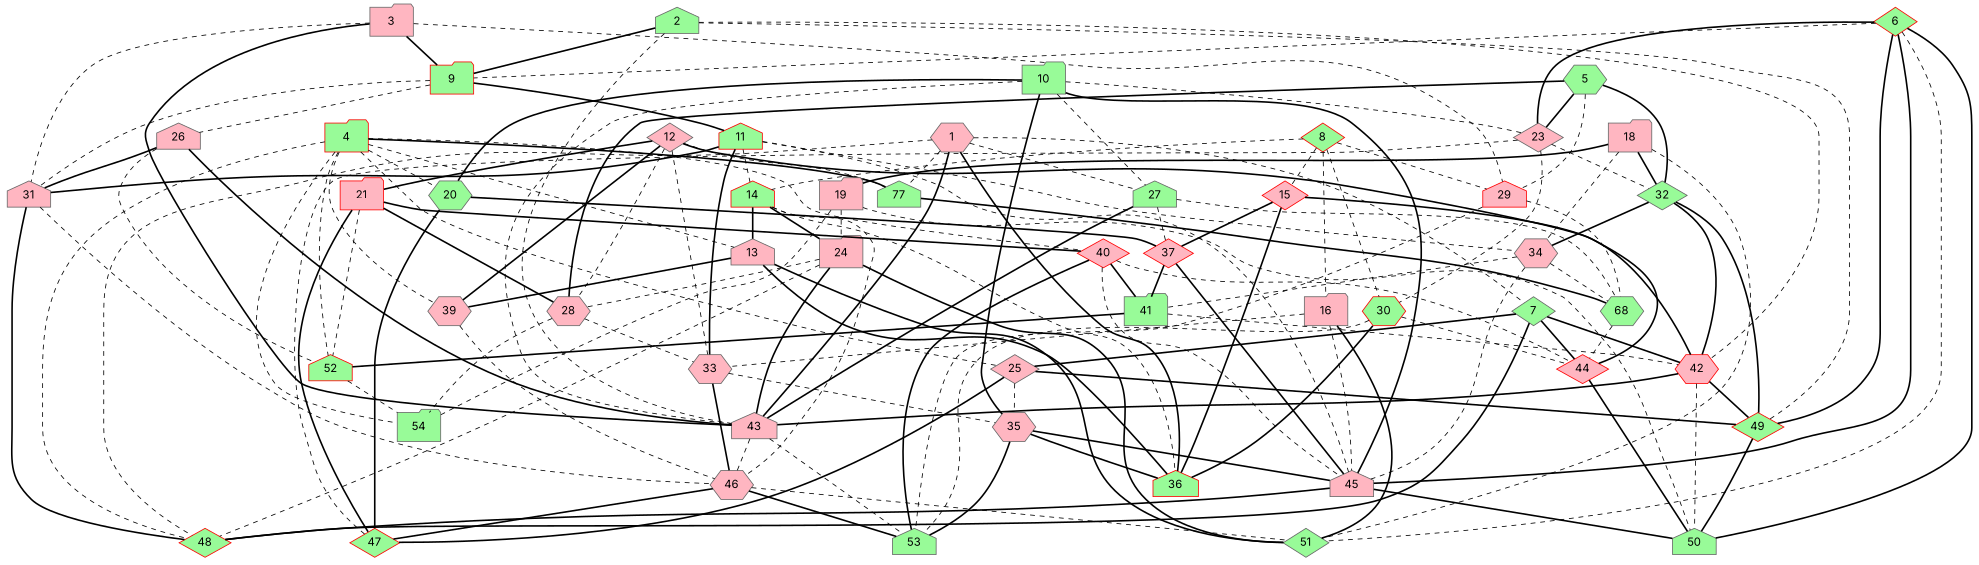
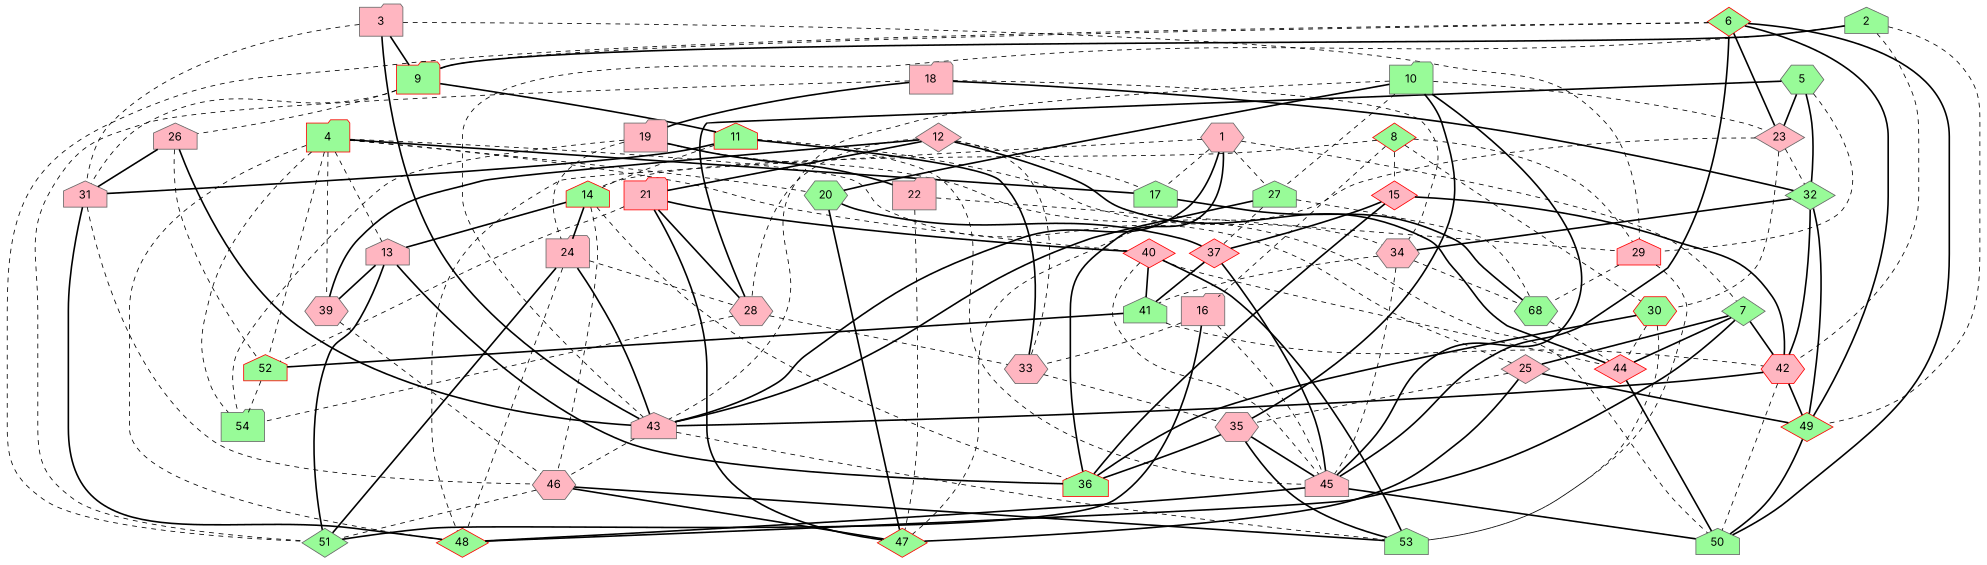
(899, 195) -> (1156, 195)
none -> (914, 195)
(1146, 311) -> (1145, 311)
(722, 431) -> none
